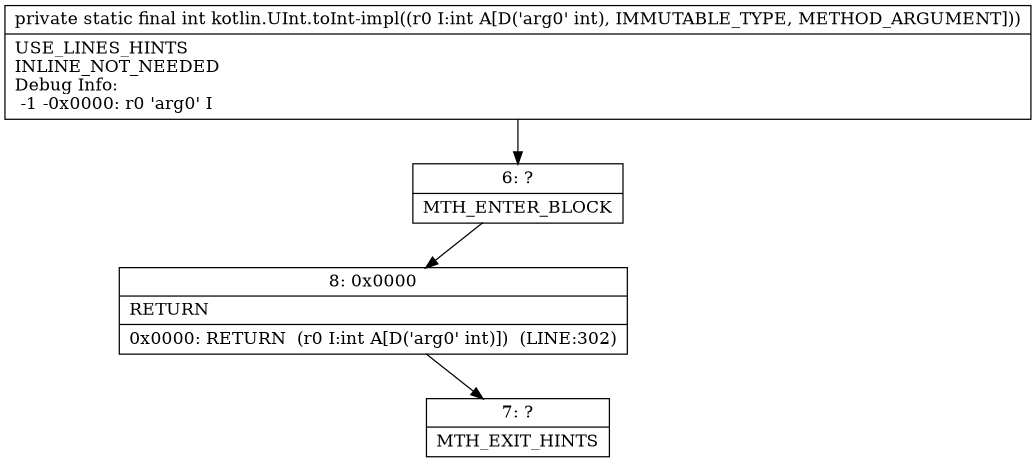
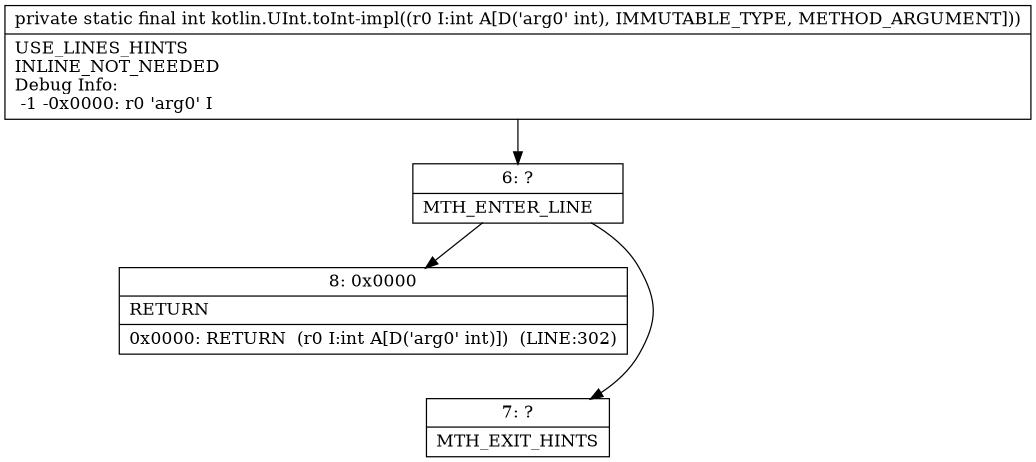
(518, 208) -> (509, 208)
(450, 372) -> (653, 305)
